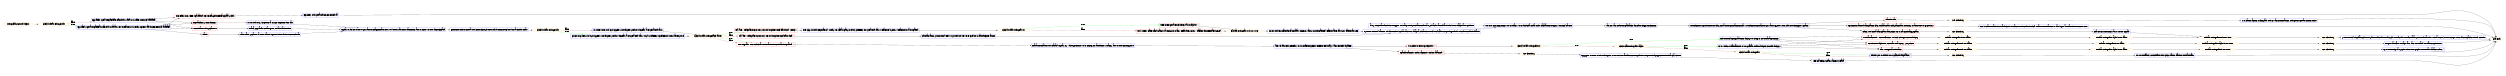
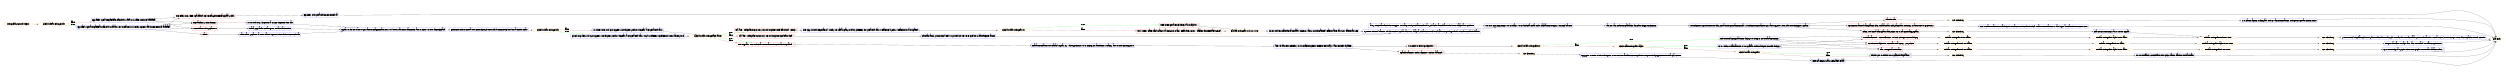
(1577, 45) -> (1577, 45)
(1828, 61) -> (1828, 61)
